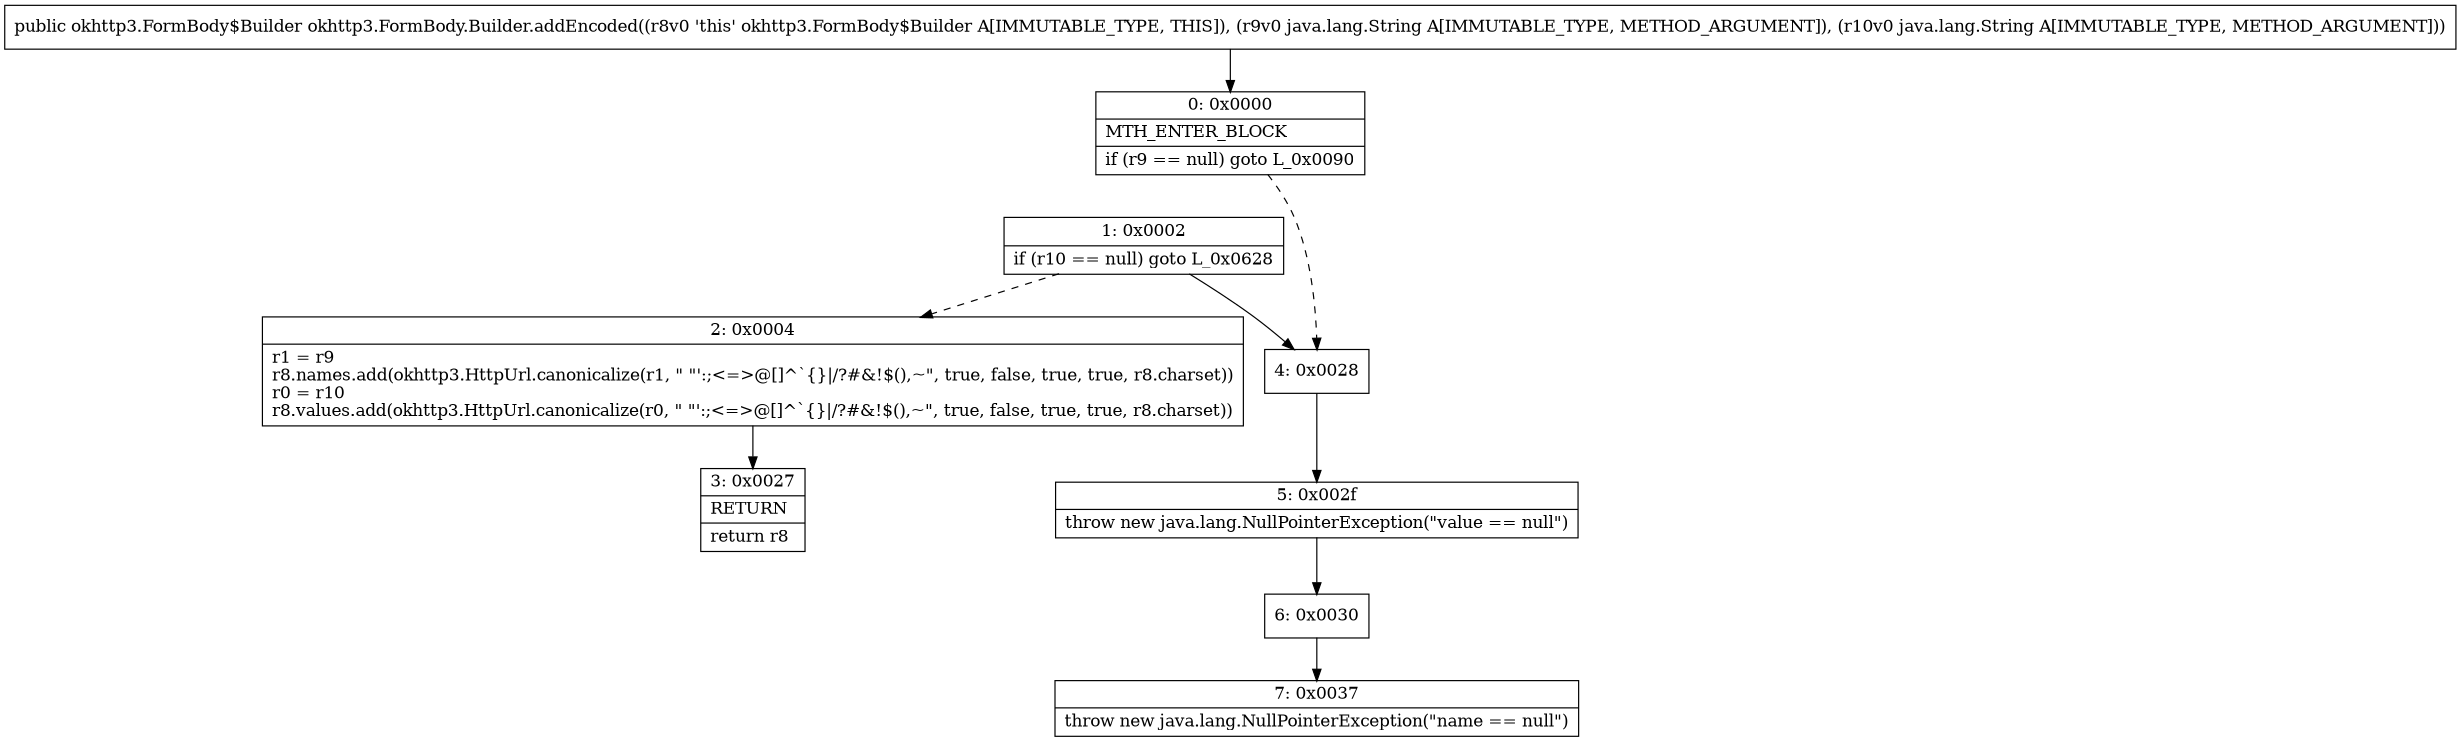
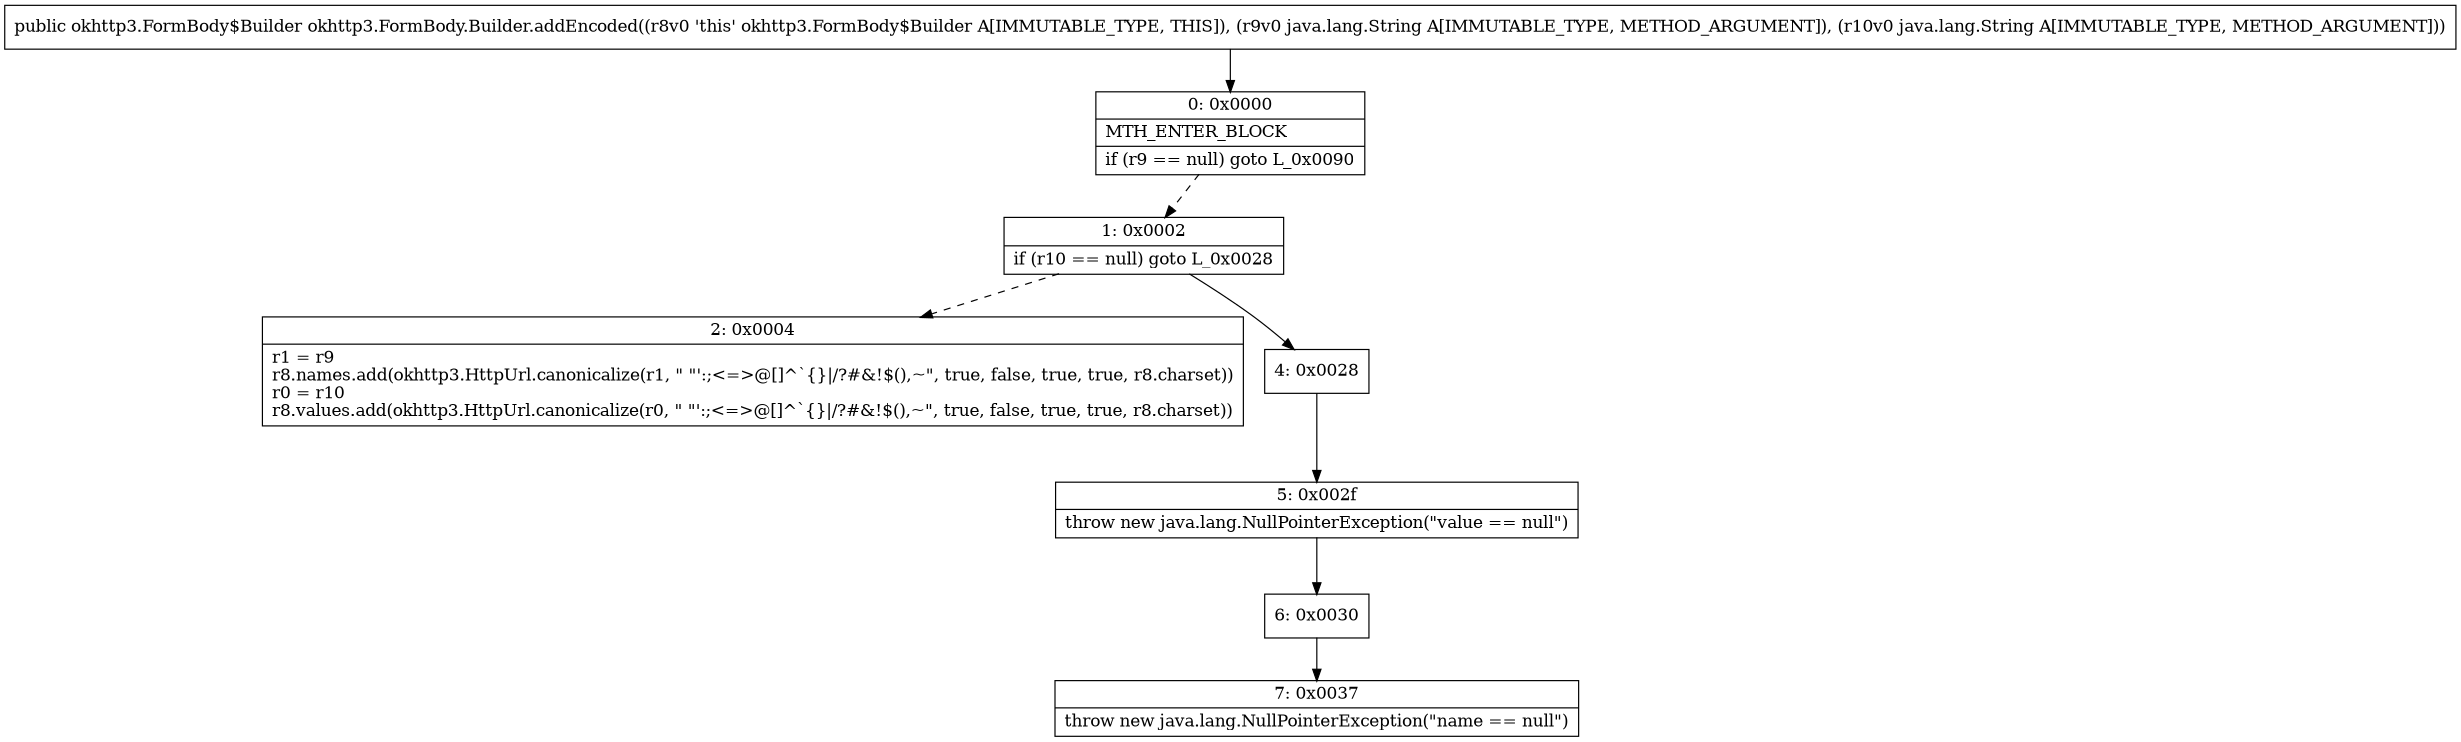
(1306, 252) -> (1186, 191)
(1144, 259) -> (1144, 259)
(753, 510) -> none
